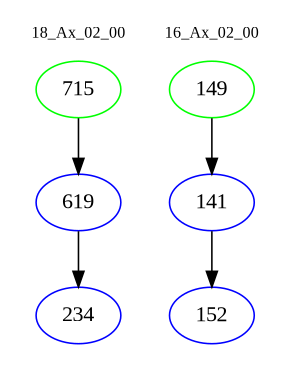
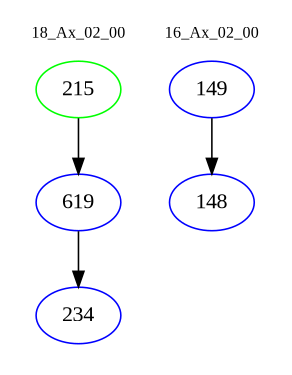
(78, 89) -> (78, 89)
(212, 89) -> (212, 89)
(212, 202) -> (212, 202)
(212, 315) -> none
